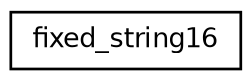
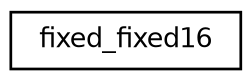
(126, 41) -> (126, 41)
